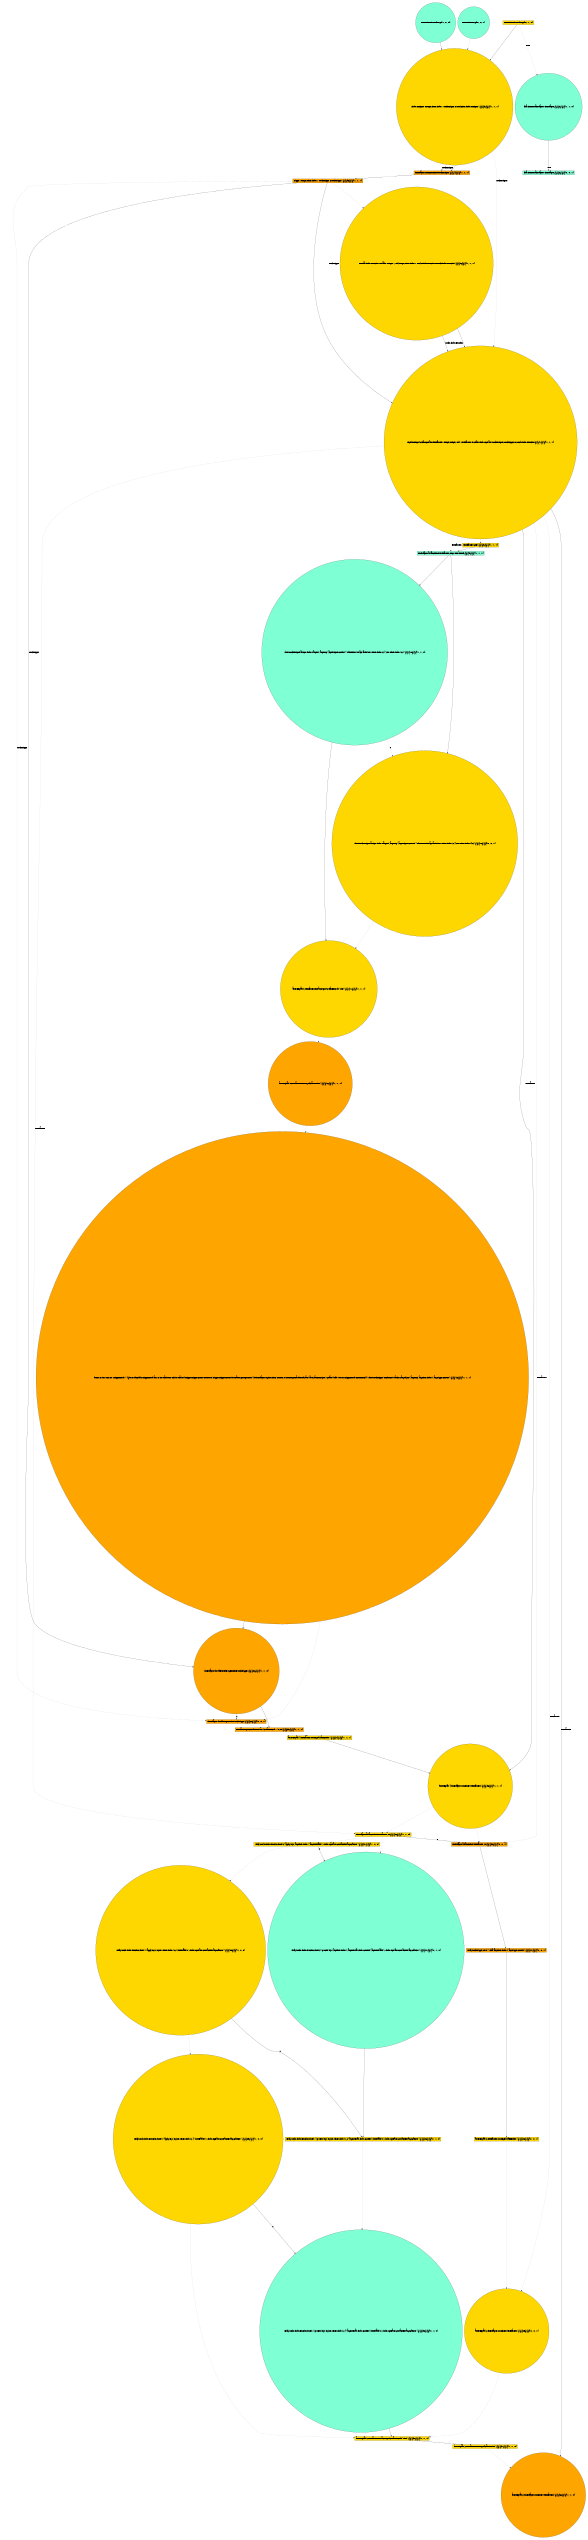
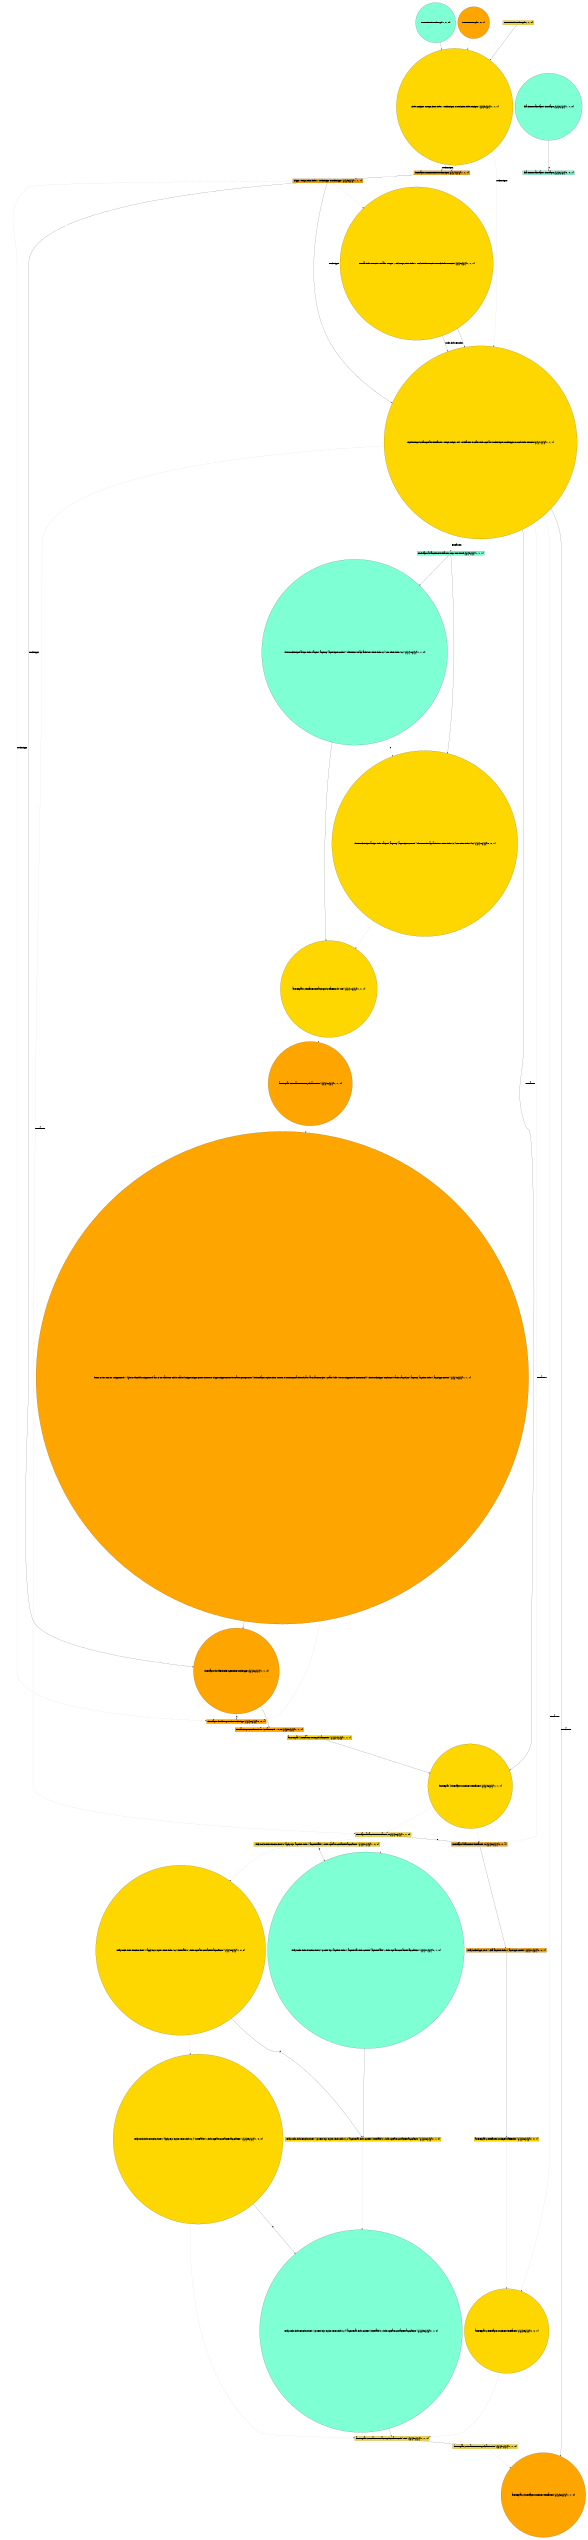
(474, 23) -> (474, 23)
(528, 49) -> none
(549, 168) -> (549, 168)
(481, 545) -> none
